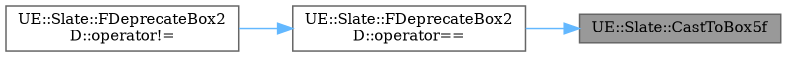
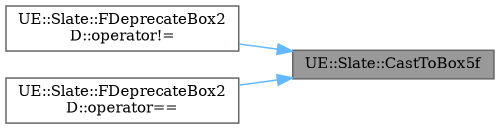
(258, 29) -> (258, 47)
